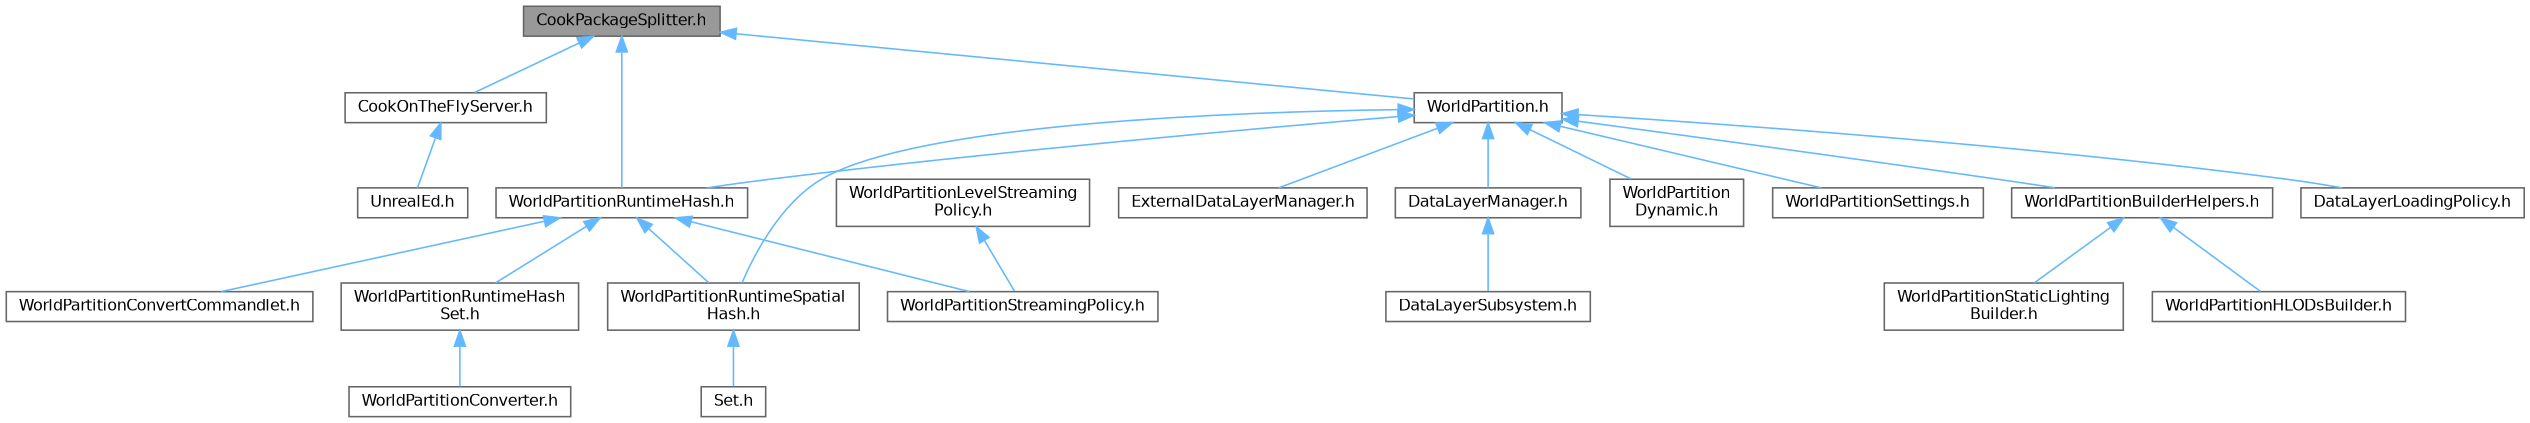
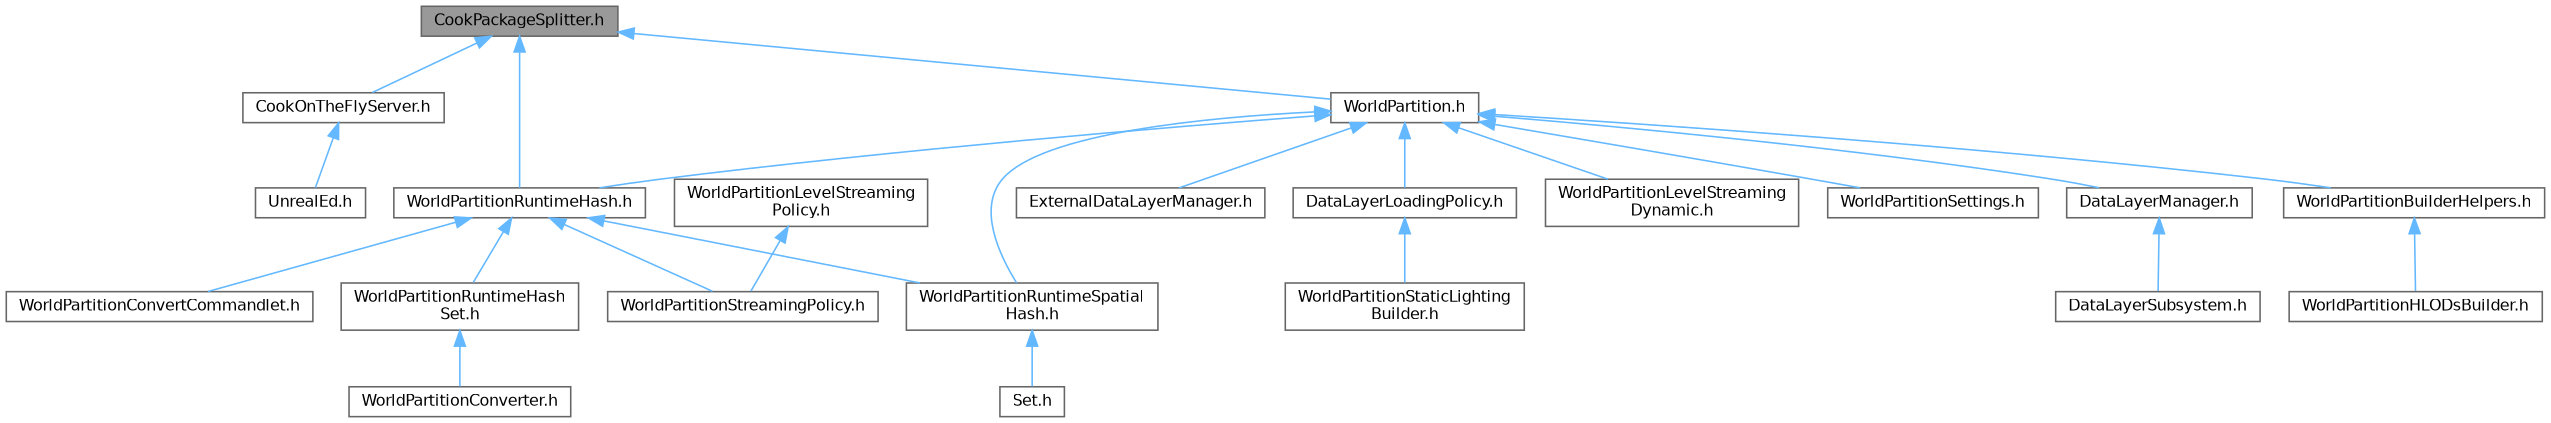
(1677, 203) -> (1672, 203)
(2072, 255) -> (1405, 258)
